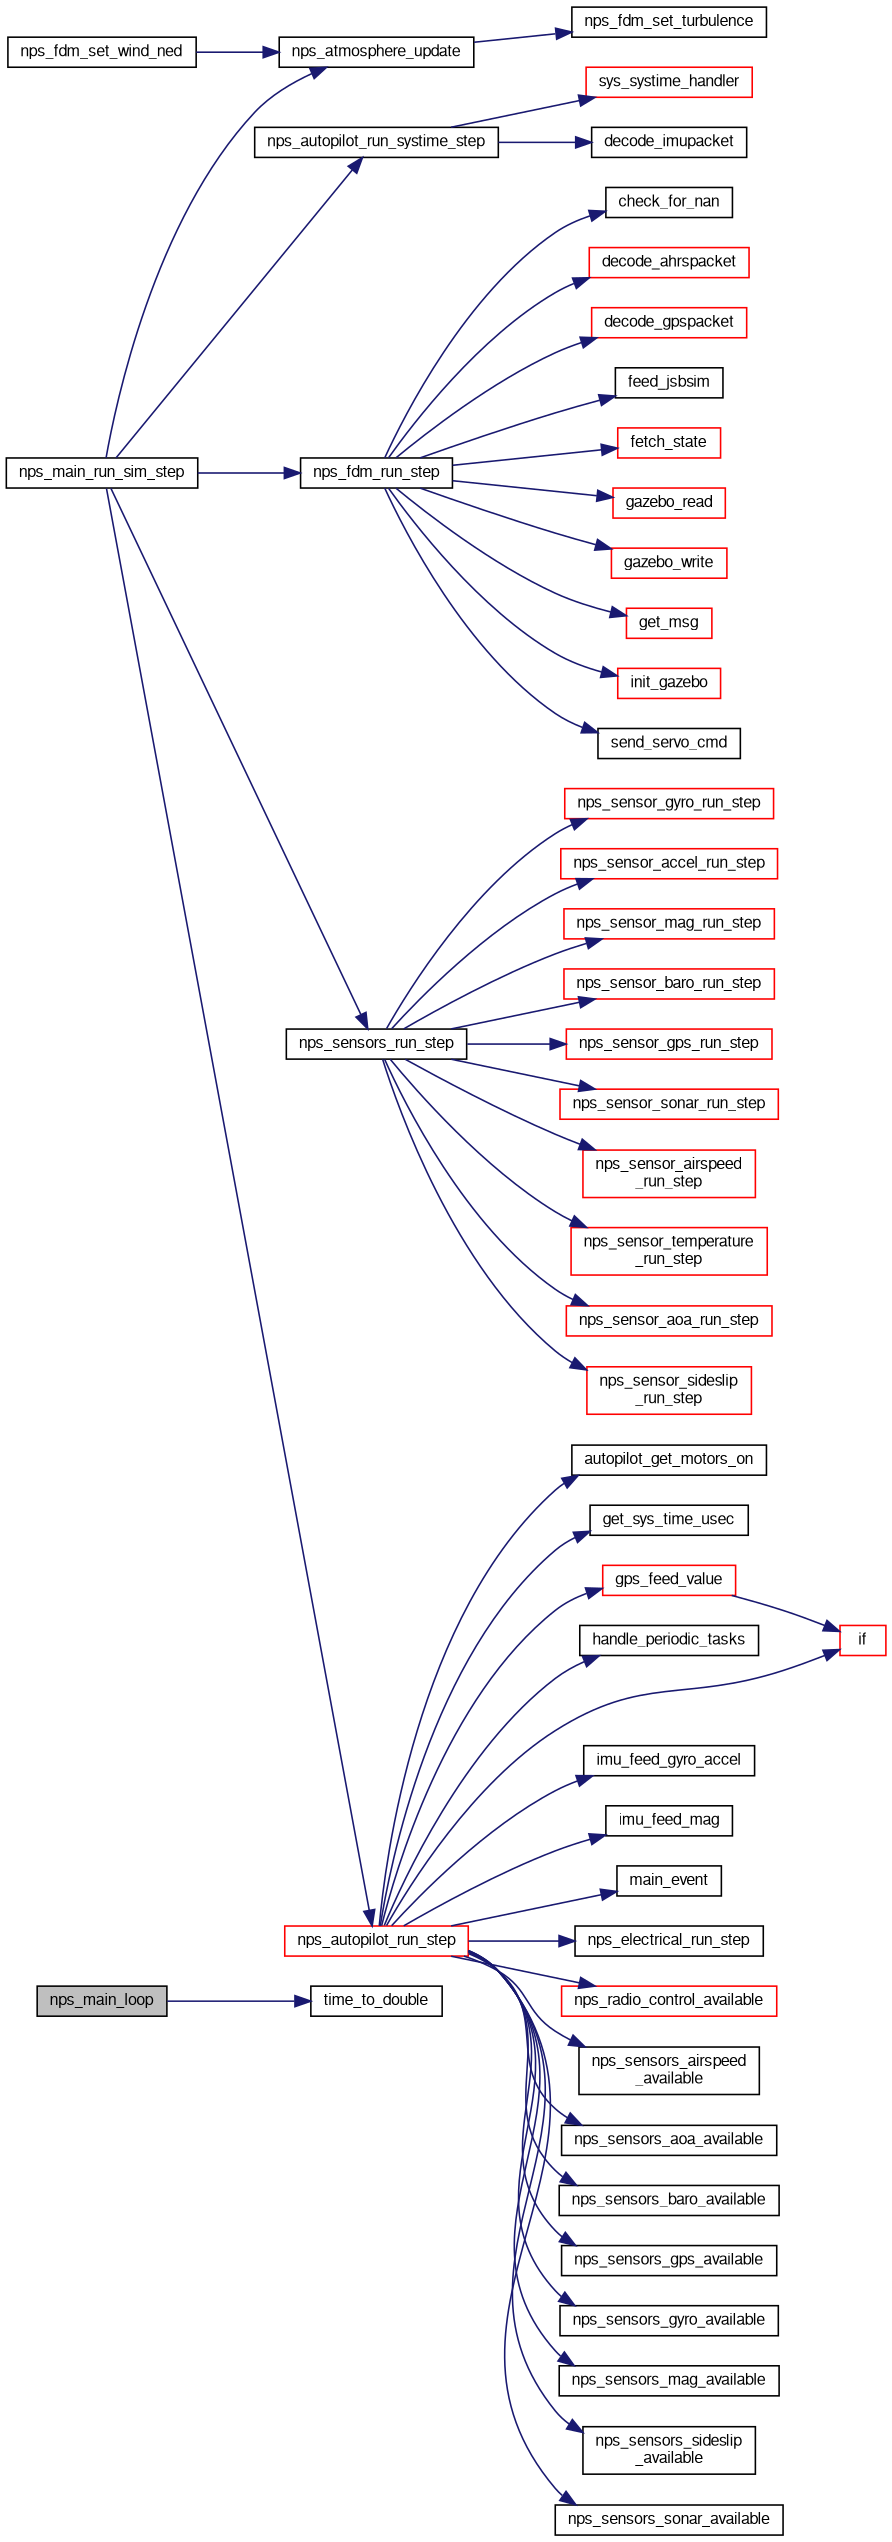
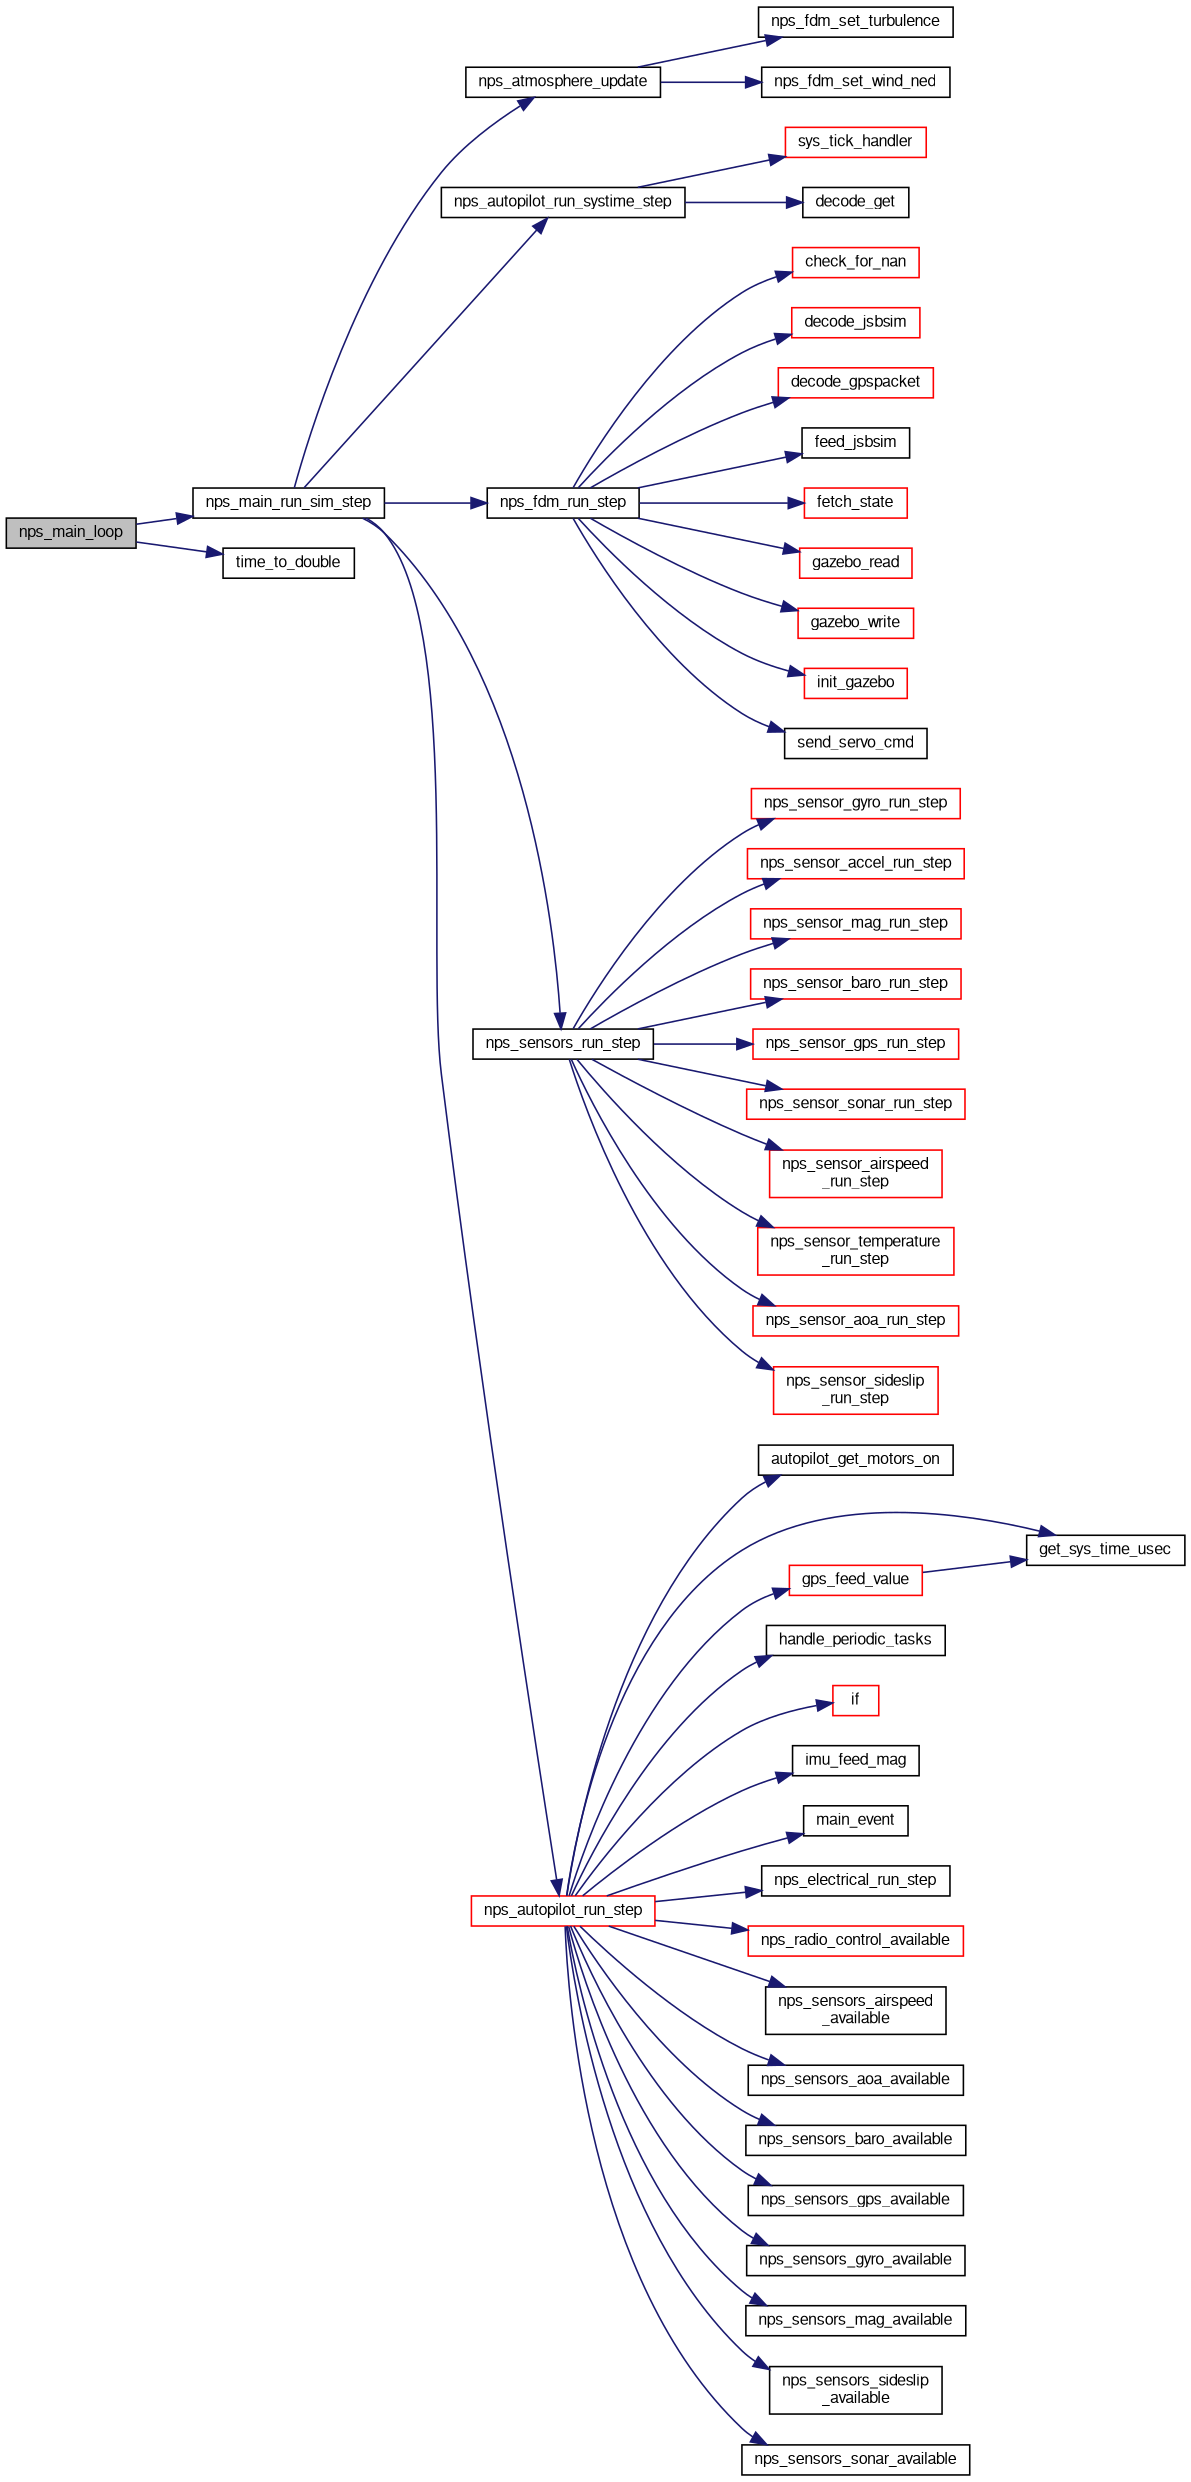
(230, 52) -> (703, 82)
(669, 82) -> (856, 142)
(669, 142) -> (856, 202)
(669, 202) -> (856, 263)
(669, 263) -> (856, 323)
none -> (157, 521)
(669, 623) -> none
(779, 1609) -> (967, 1567)
(669, 1761) -> none
